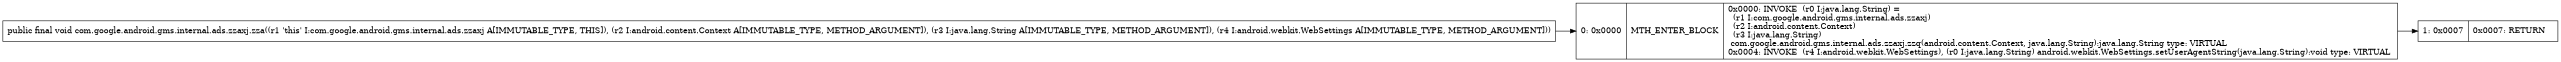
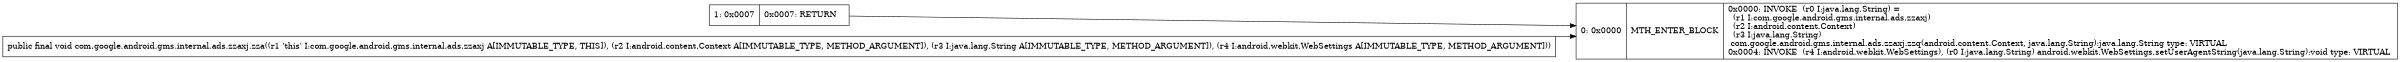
(2405, 31) -> (1210, 21)
